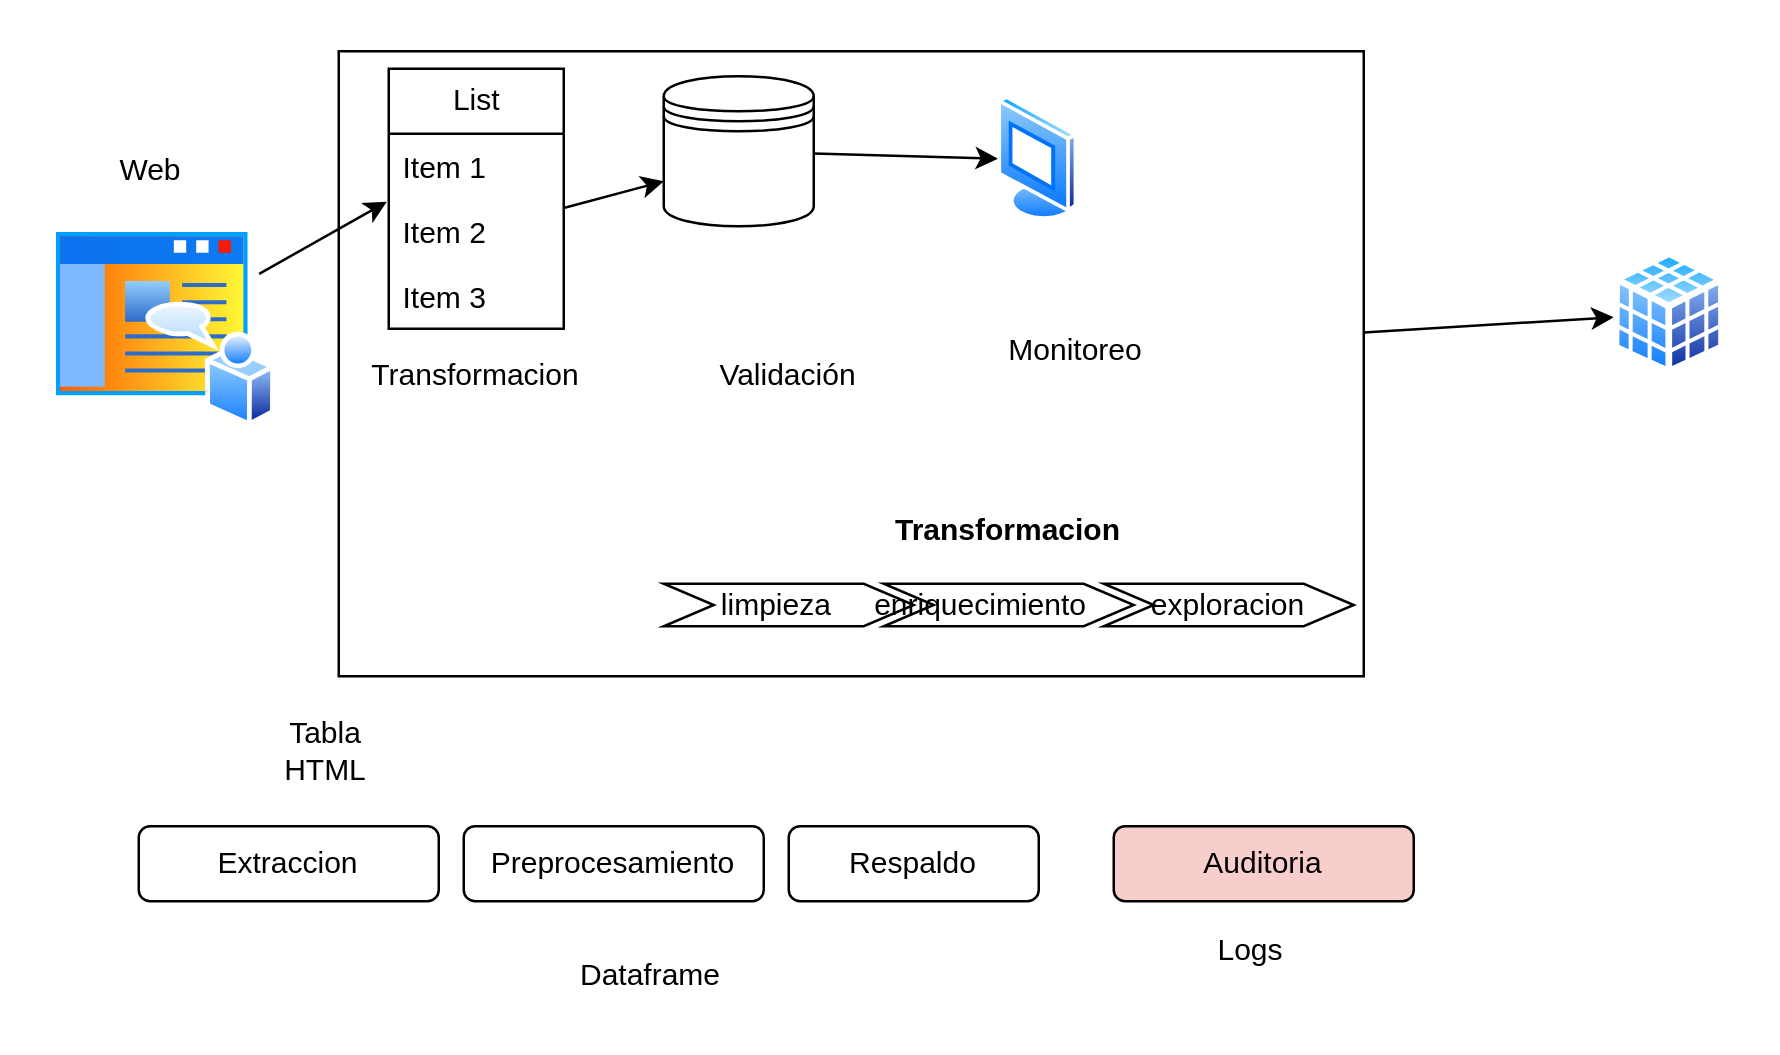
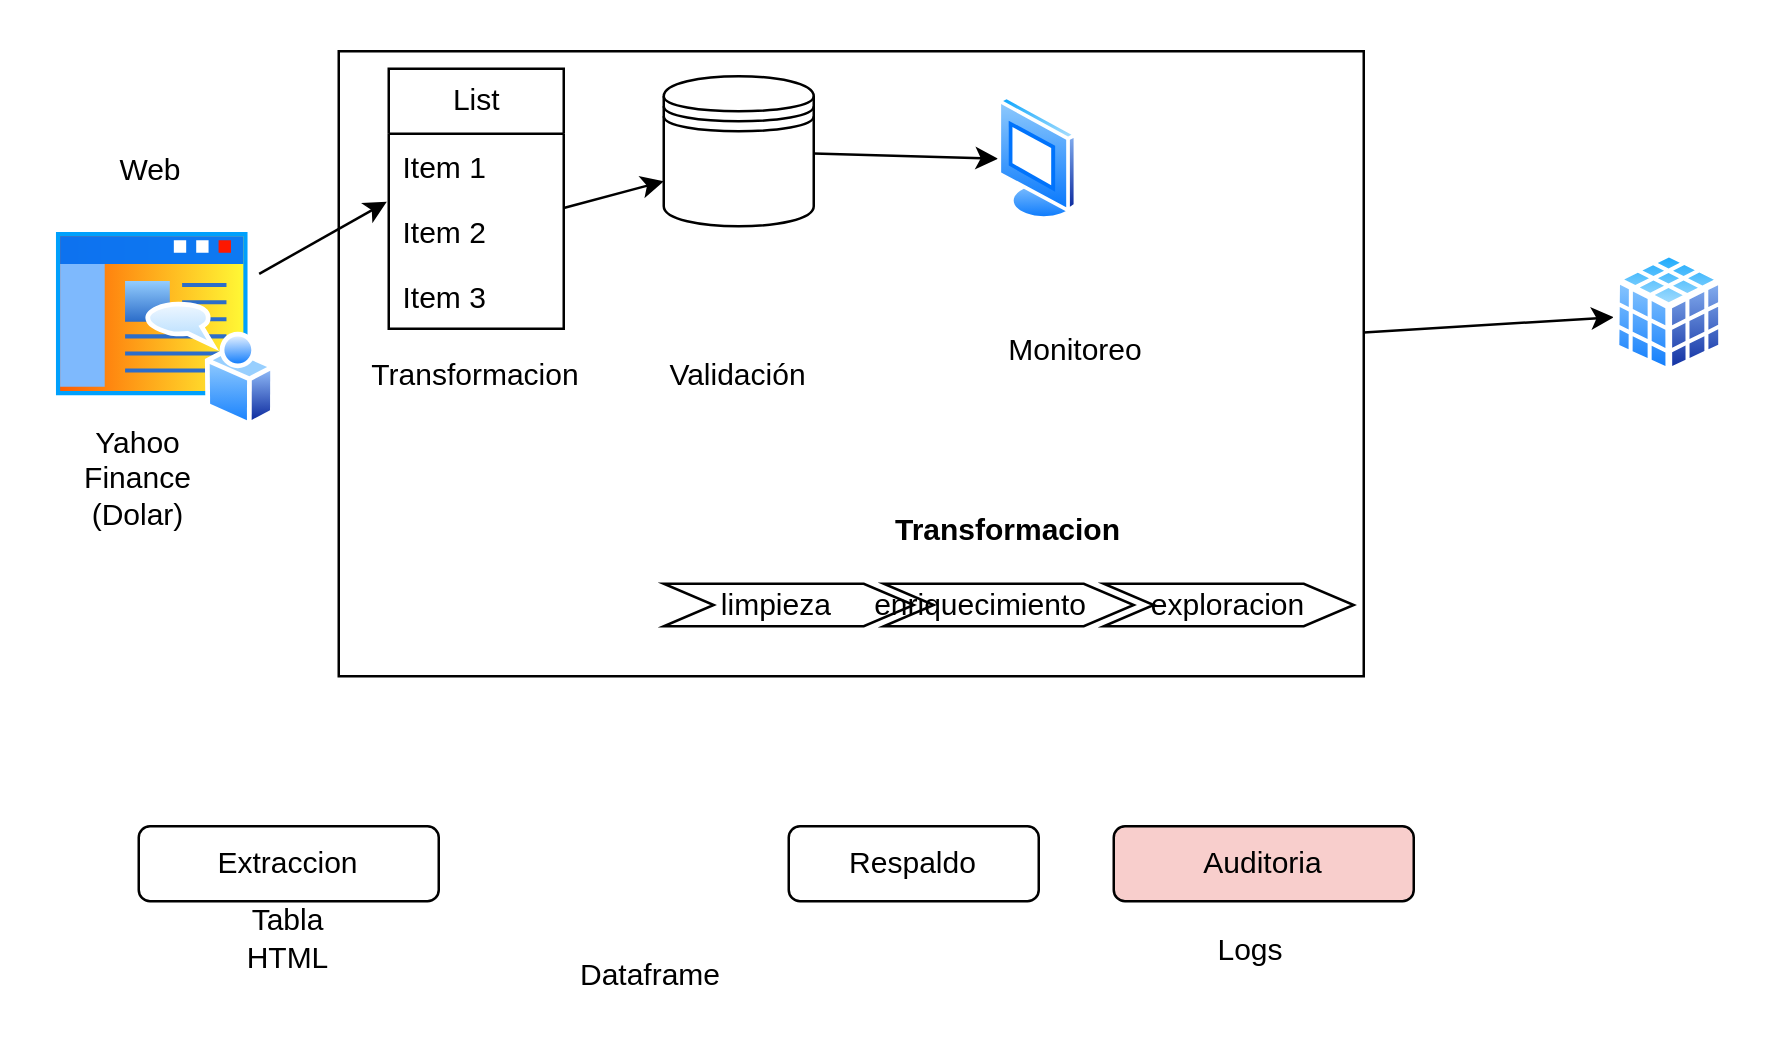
(789, 376) -> (739, 376)
none -> (139, 478)
(326, 751) -> (289, 939)
(614, 864) -> none
